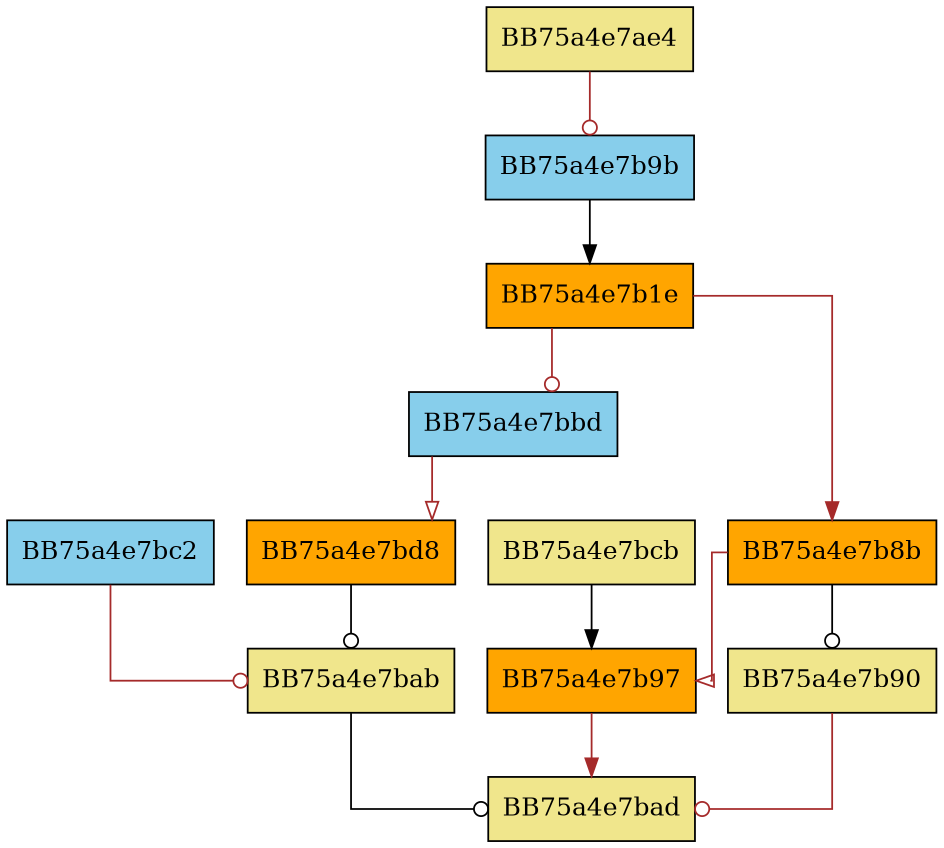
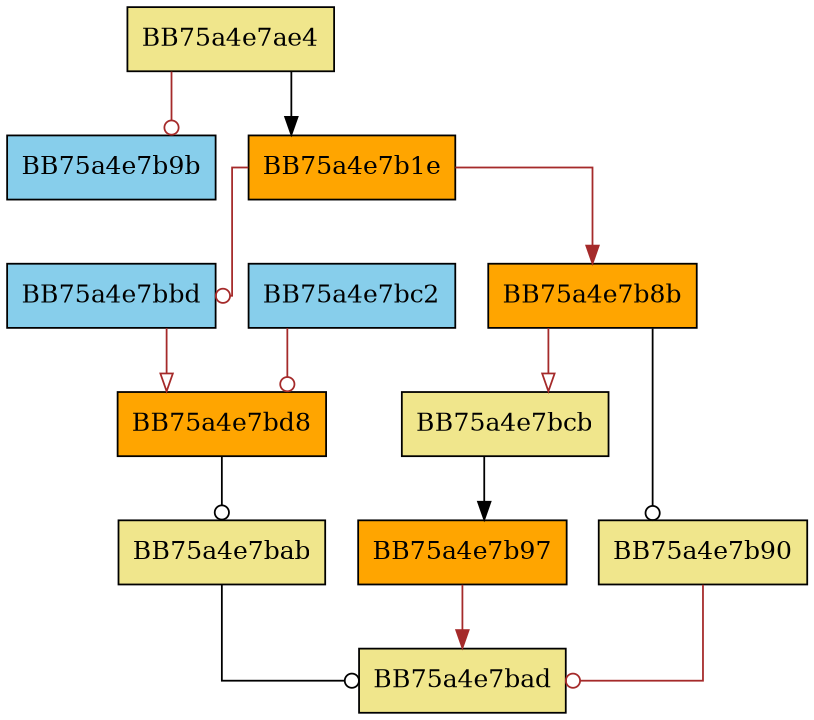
(590, 223) -> (291, 94)
(712, 609) -> (548, 351)
(124, 681) -> (287, 353)
